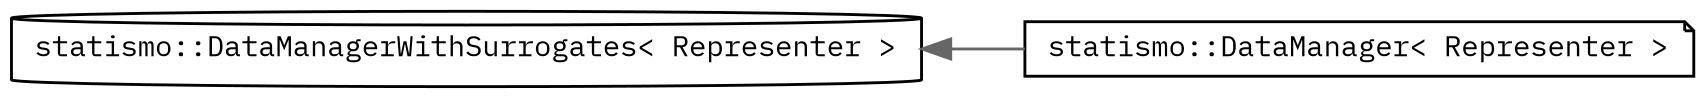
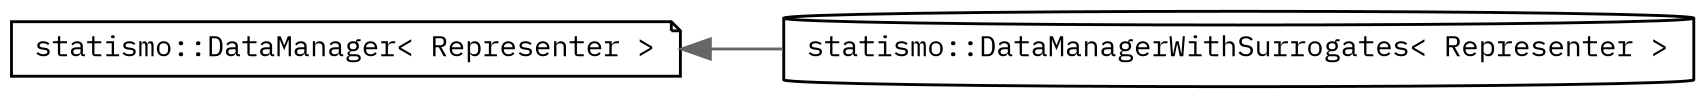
(988, 49) -> (747, 49)
